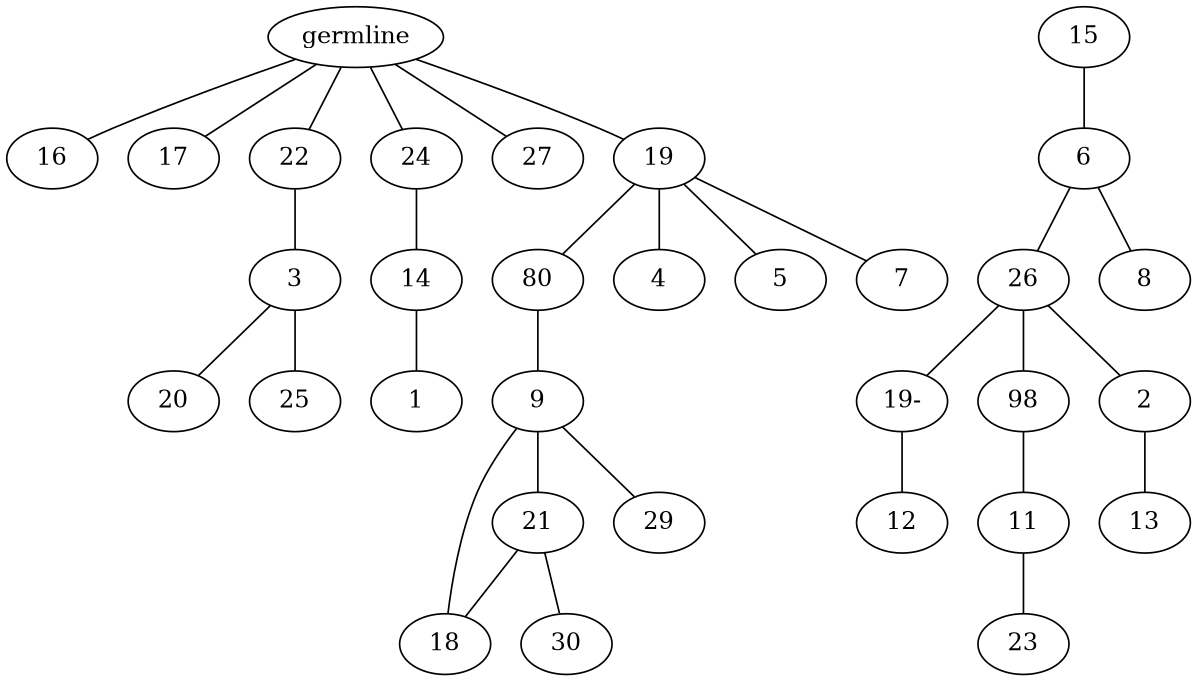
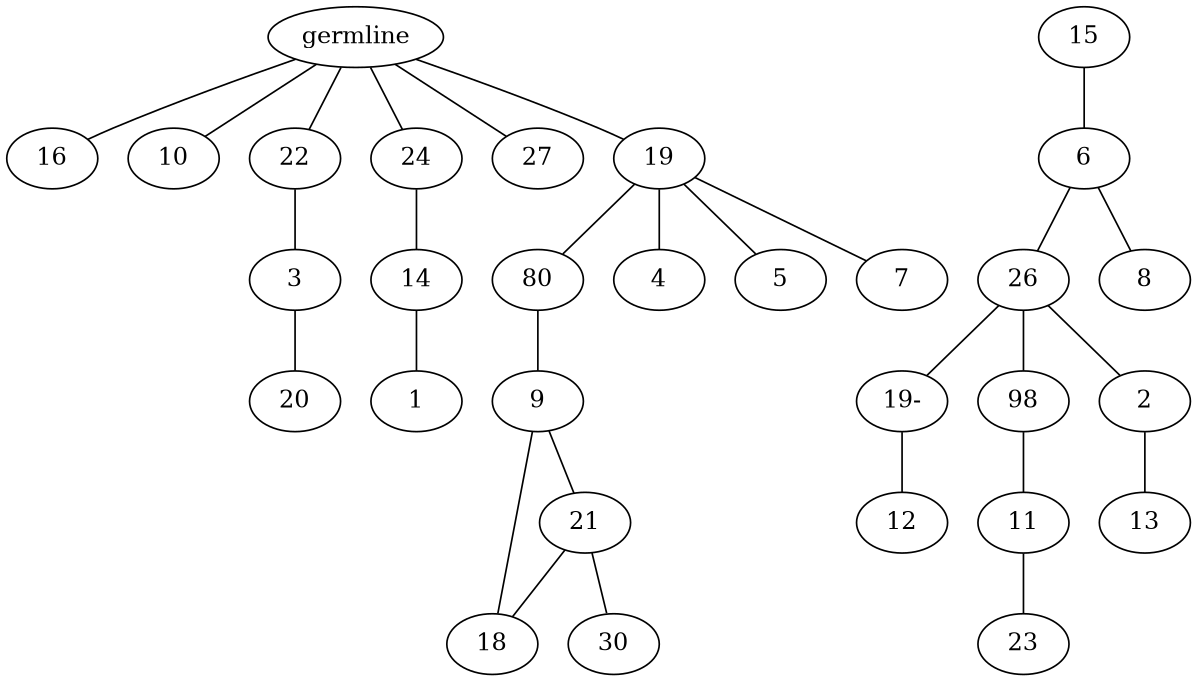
(174, 158) -> (174, 158)
(295, 401) -> none
(659, 523) -> none
